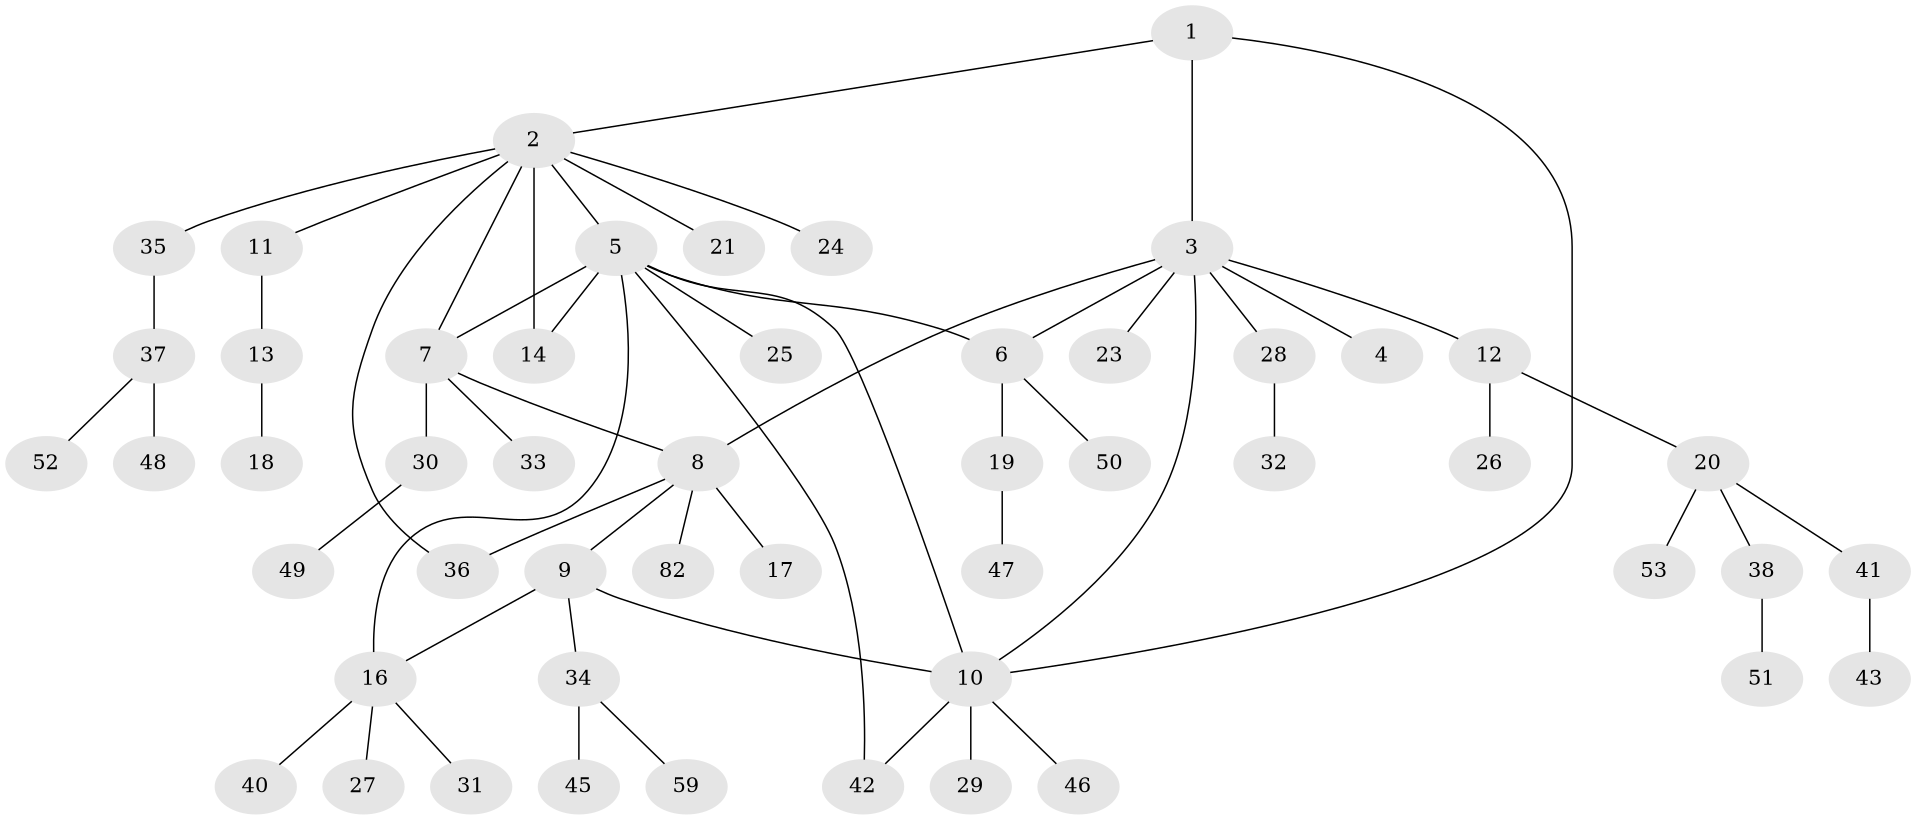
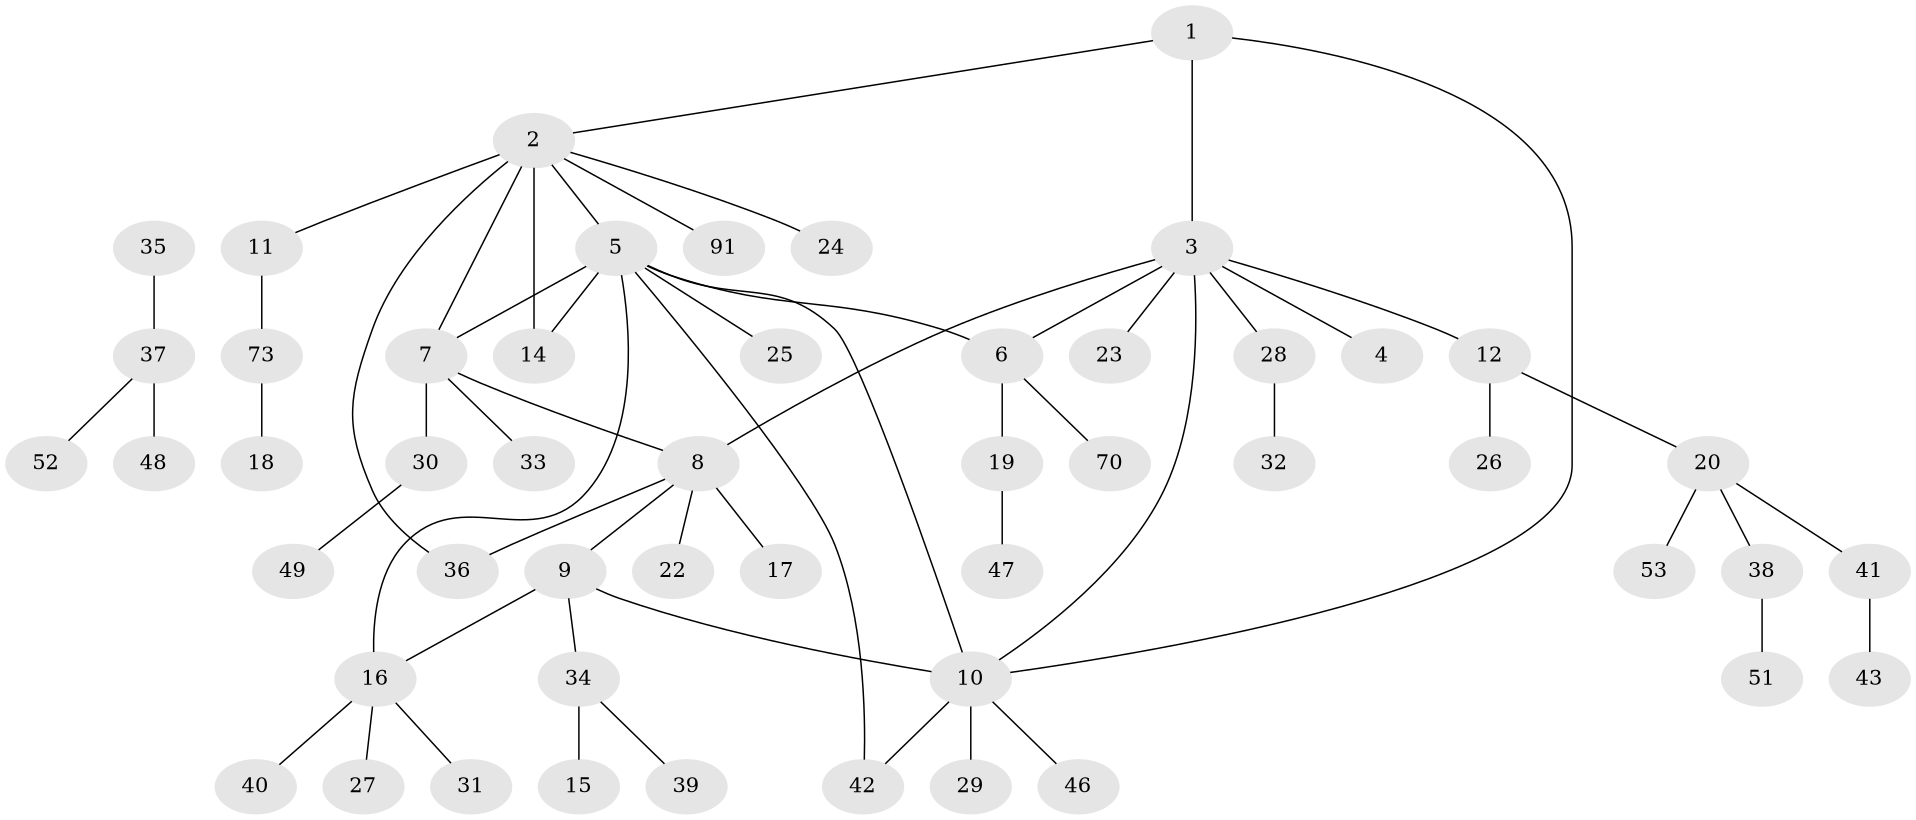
(338, 183) -> none
(724, 248) -> (724, 248)
(262, 356) -> (262, 356)
(1110, 464) -> (1110, 464)
(673, 571) -> (673, 571)
(579, 787) -> (579, 787)
(687, 787) -> (687, 787)
